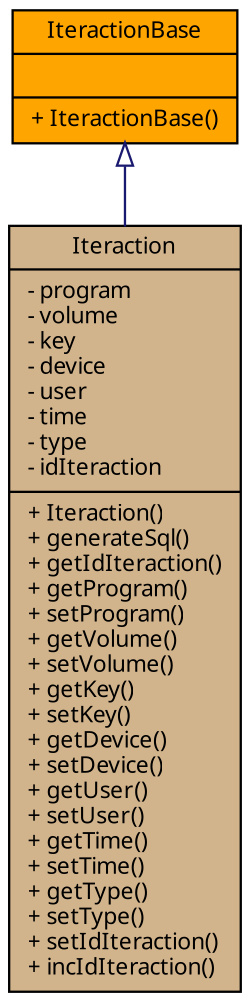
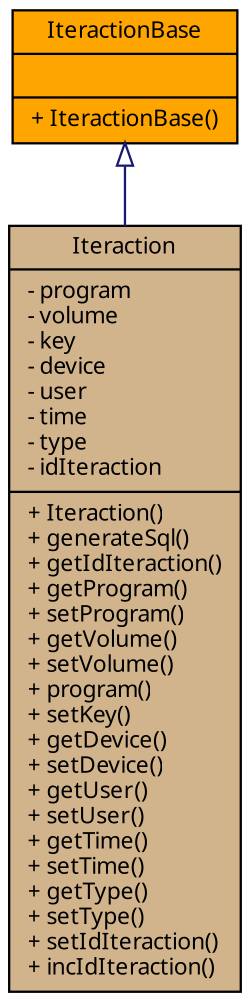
(81, 690) -> (91, 690)
